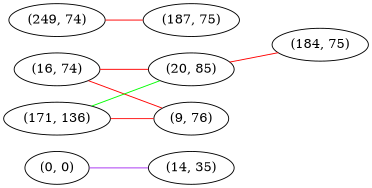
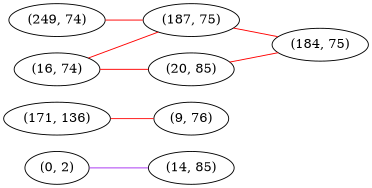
none -> (256, 32)
(133, 91) -> none
(133, 97) -> (123, 45)
(57, 168) -> (57, 168)
(191, 168) -> (191, 168)
